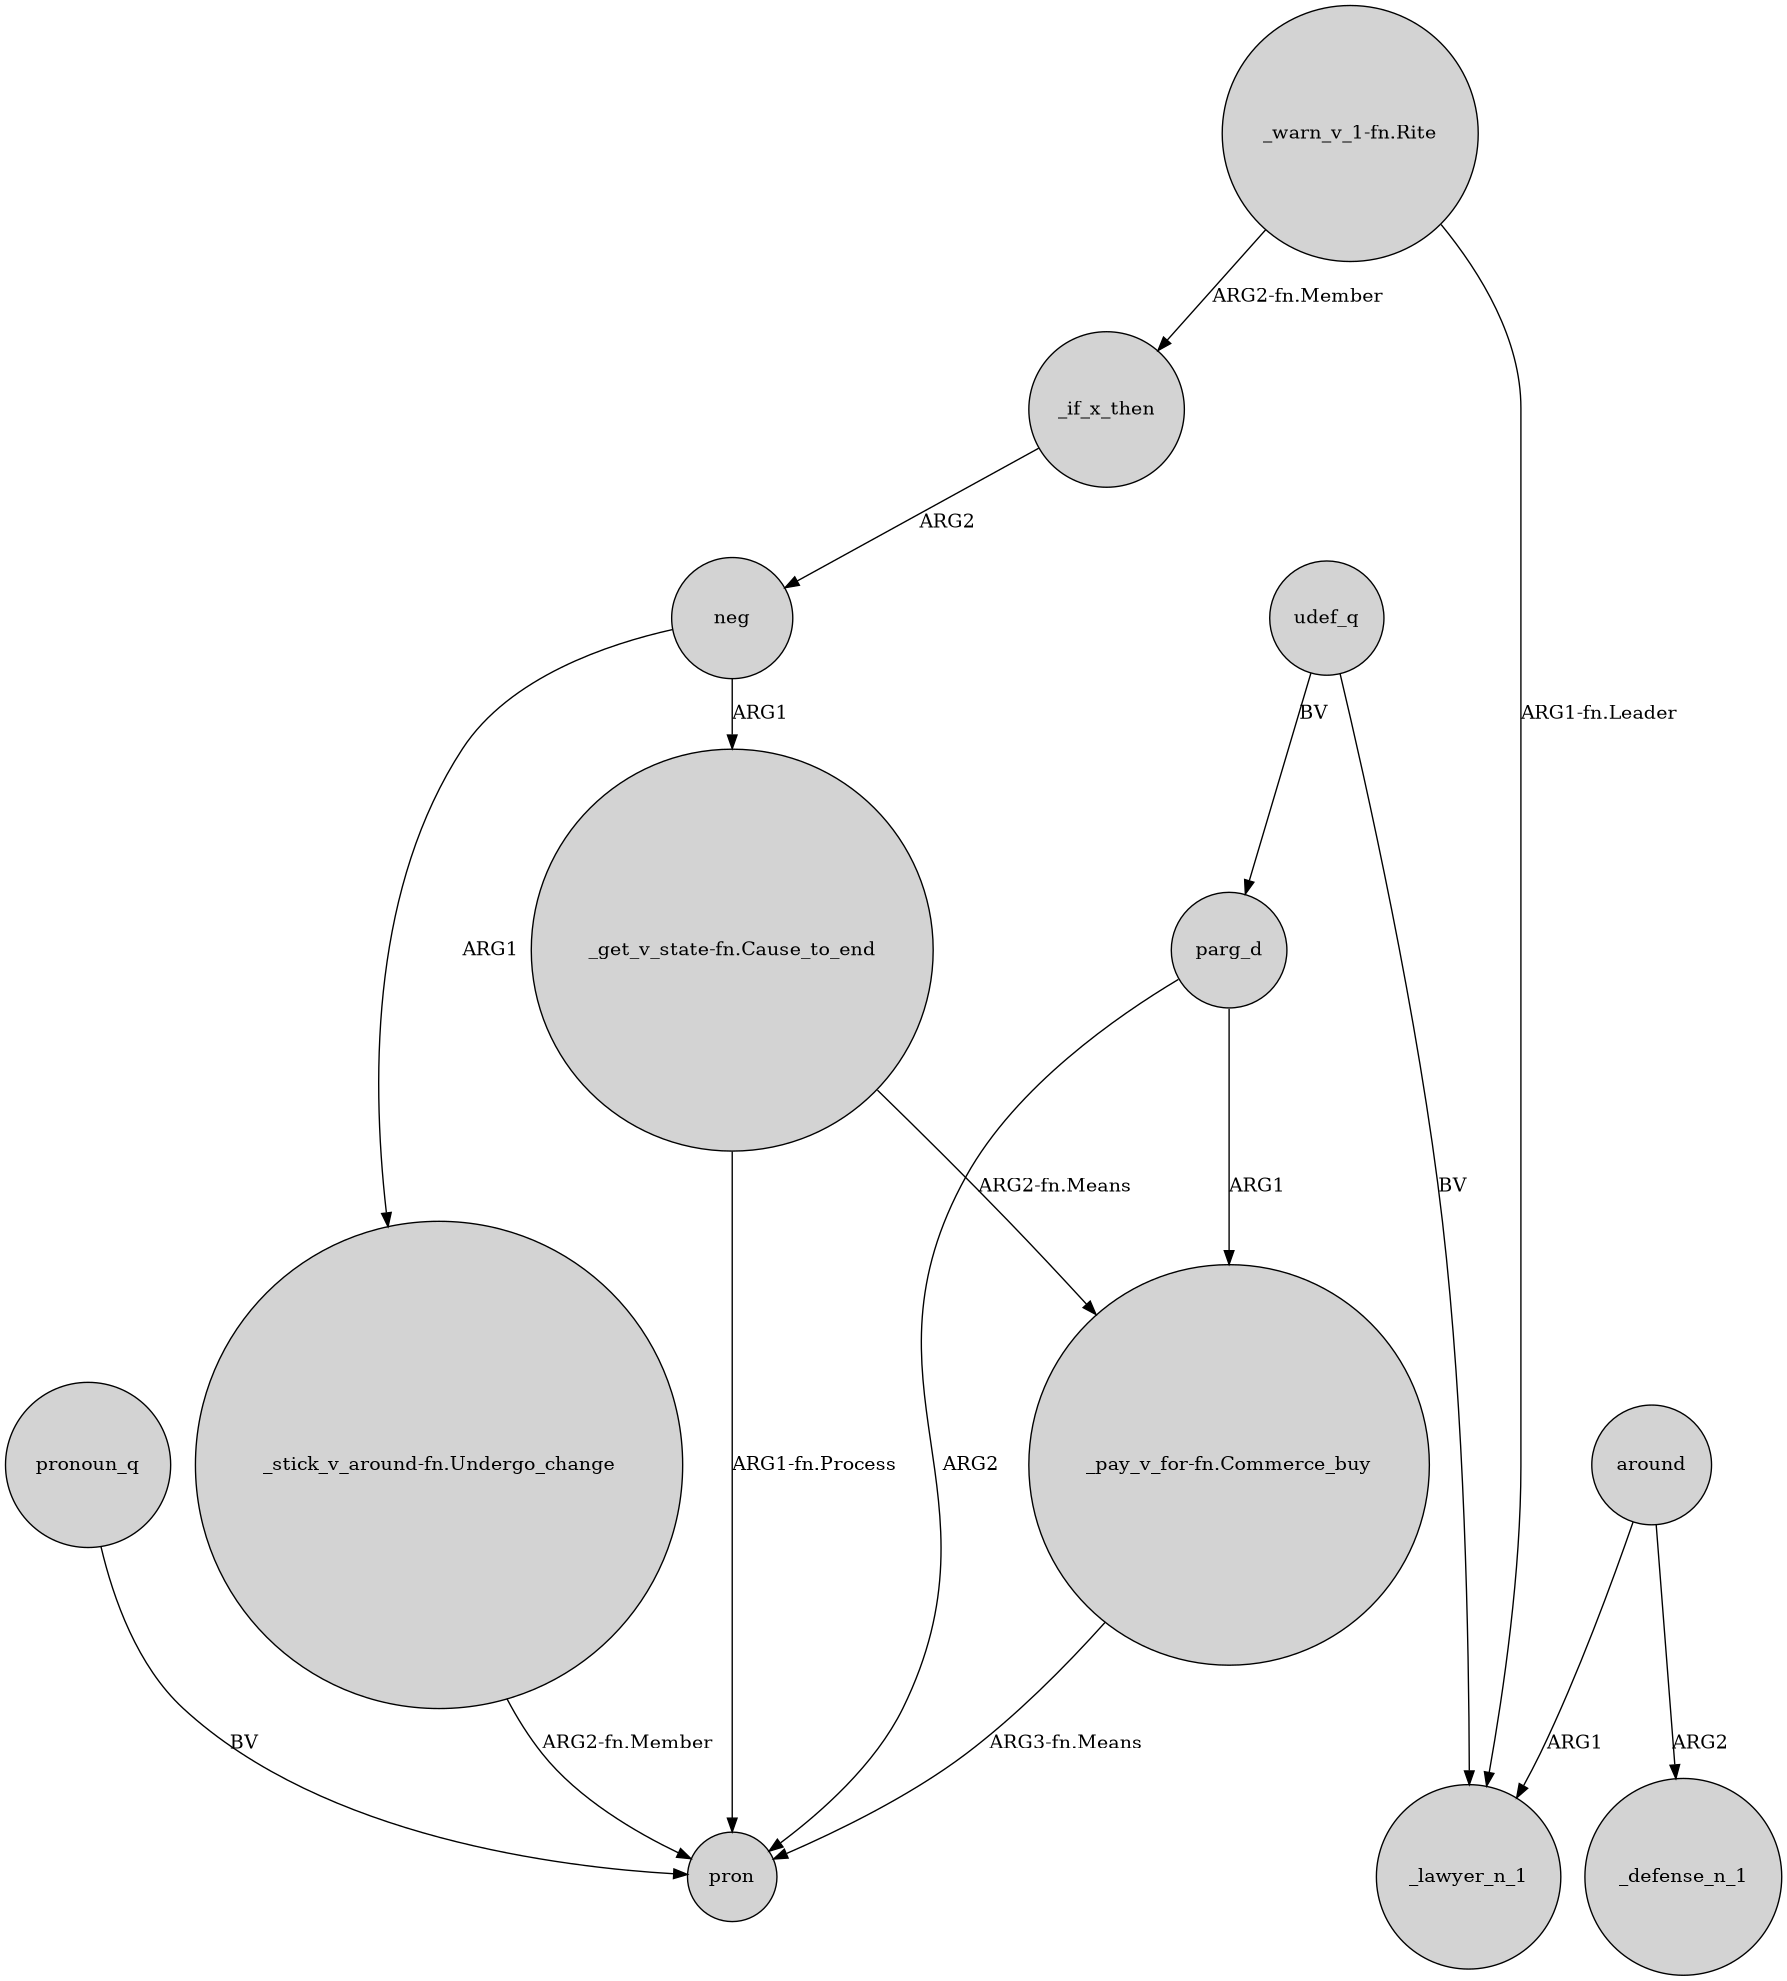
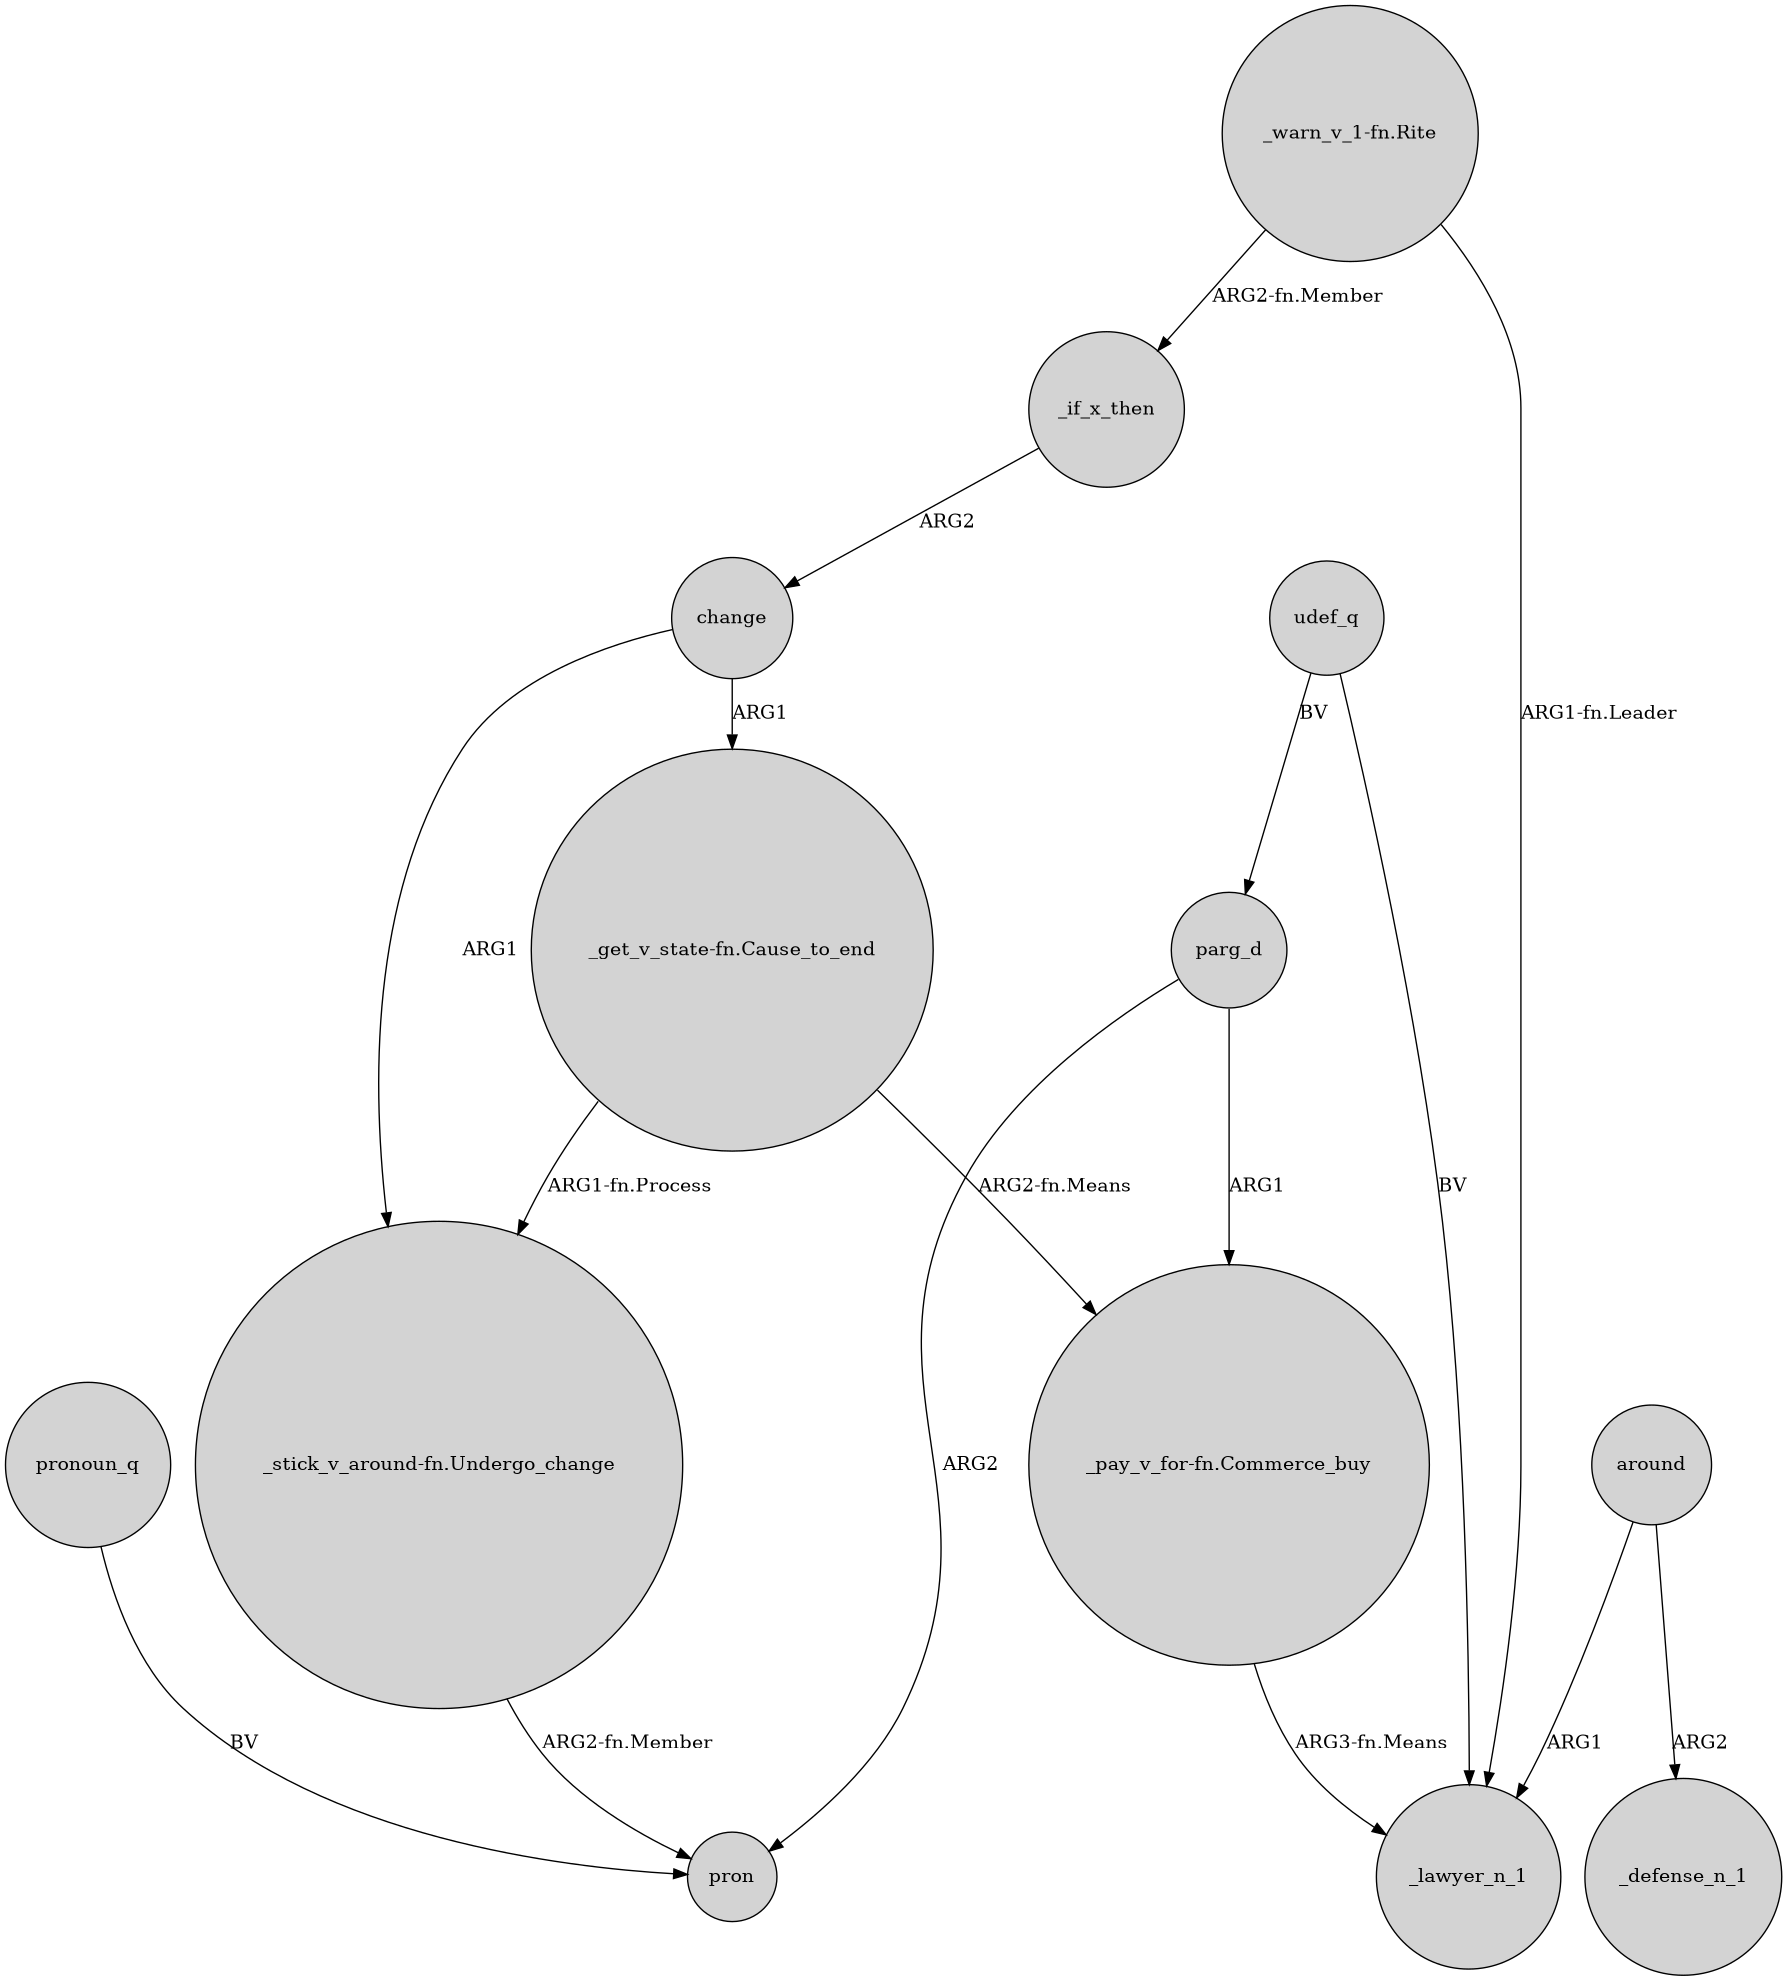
(732, 618) -> (732, 618)
(732, 1485) -> (558, 1160)
(960, 1758) -> (1298, 1758)
